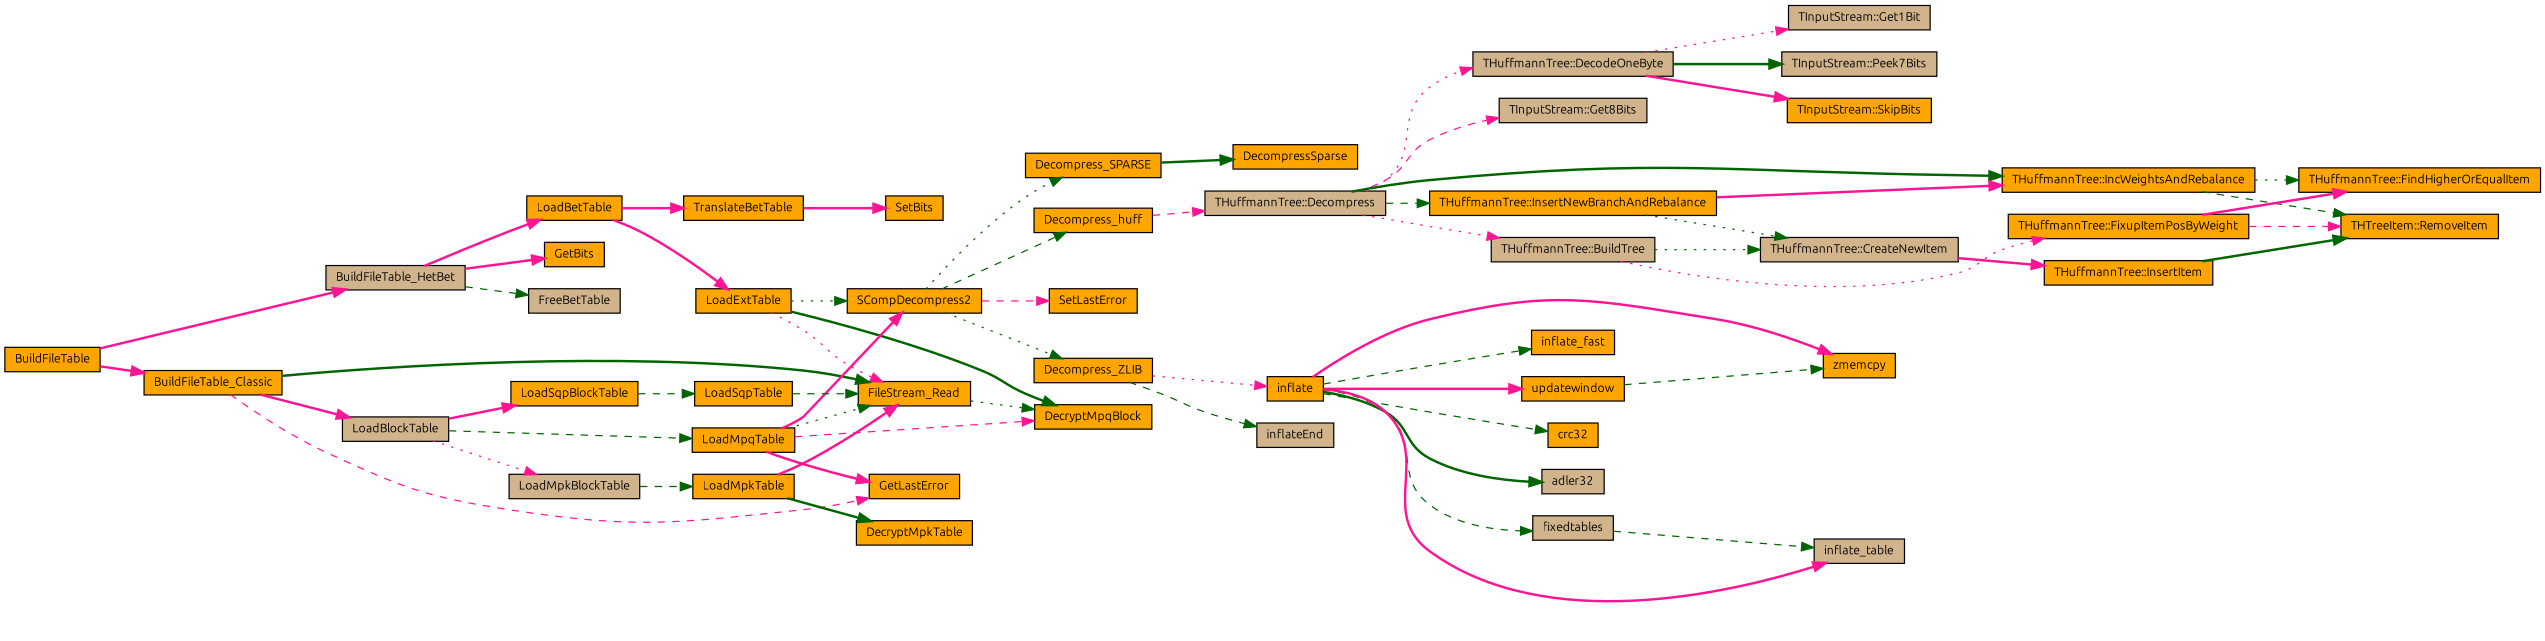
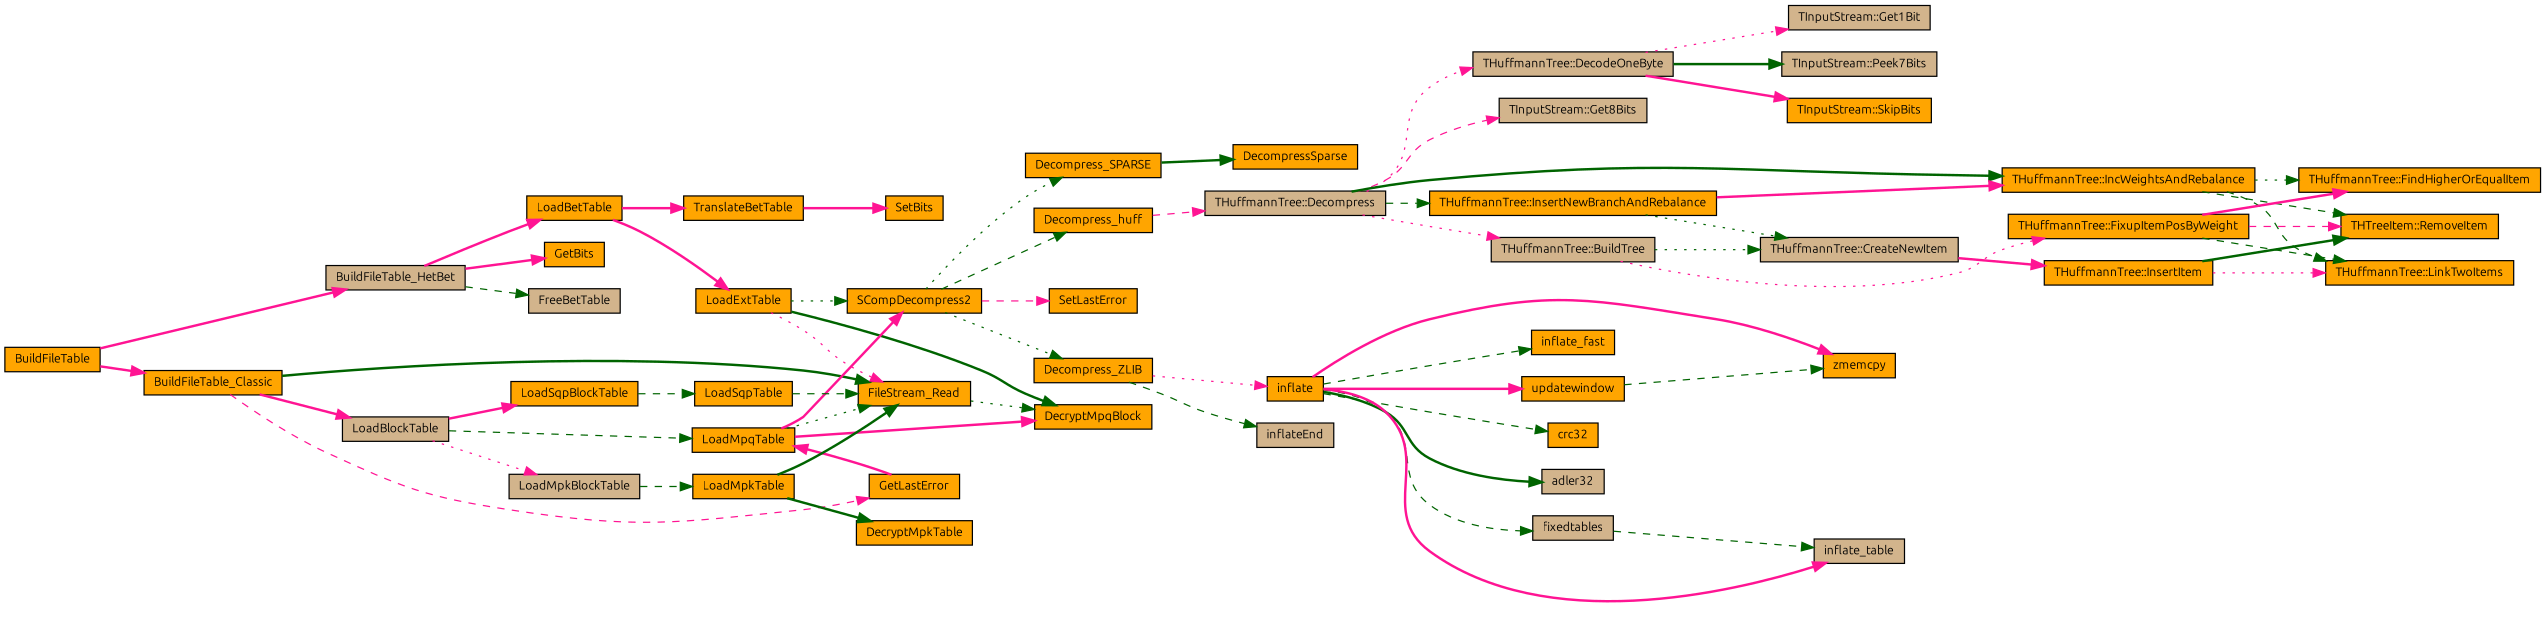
none -> (2420, 273)
(908, 429) -> (908, 429)
(834, 447) -> (834, 447)
(814, 467) -> (849, 461)
